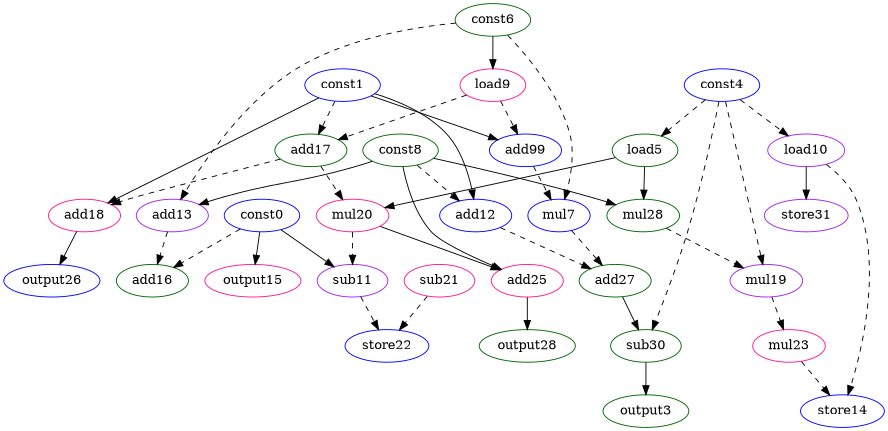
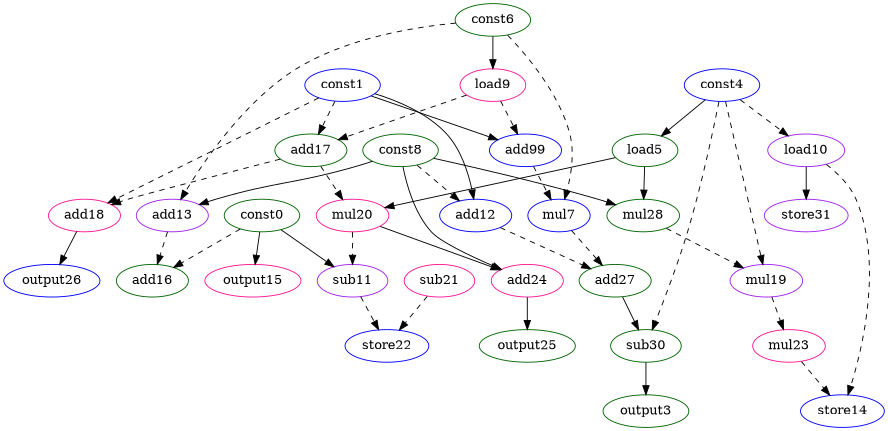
(687, 115) -> (687, 115)
(228, 143) -> (228, 143)
(262, 216) -> (262, 216)
(527, 281) -> (527, 281)
(527, 346) -> (527, 346)
